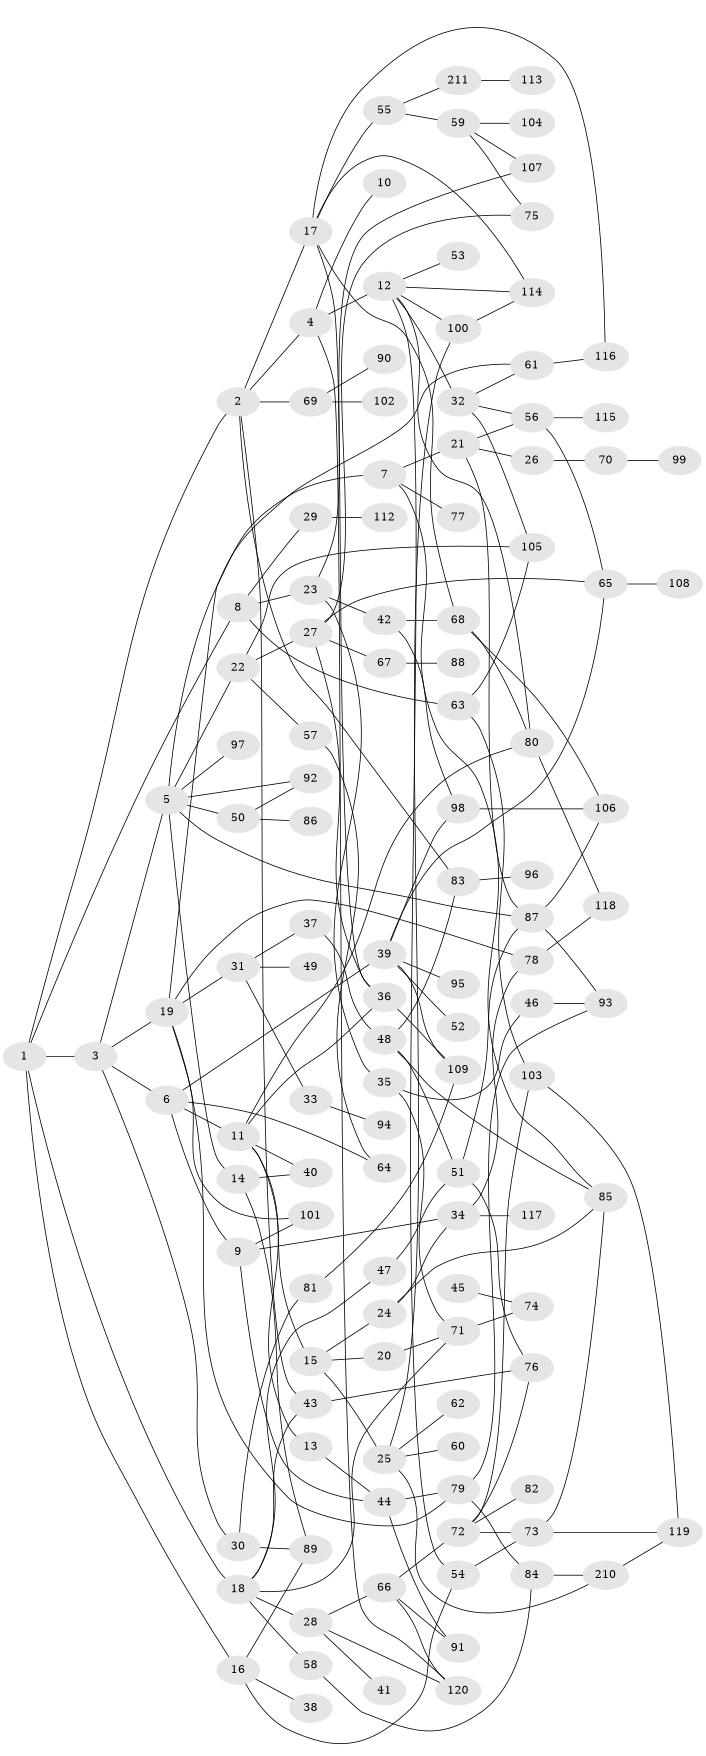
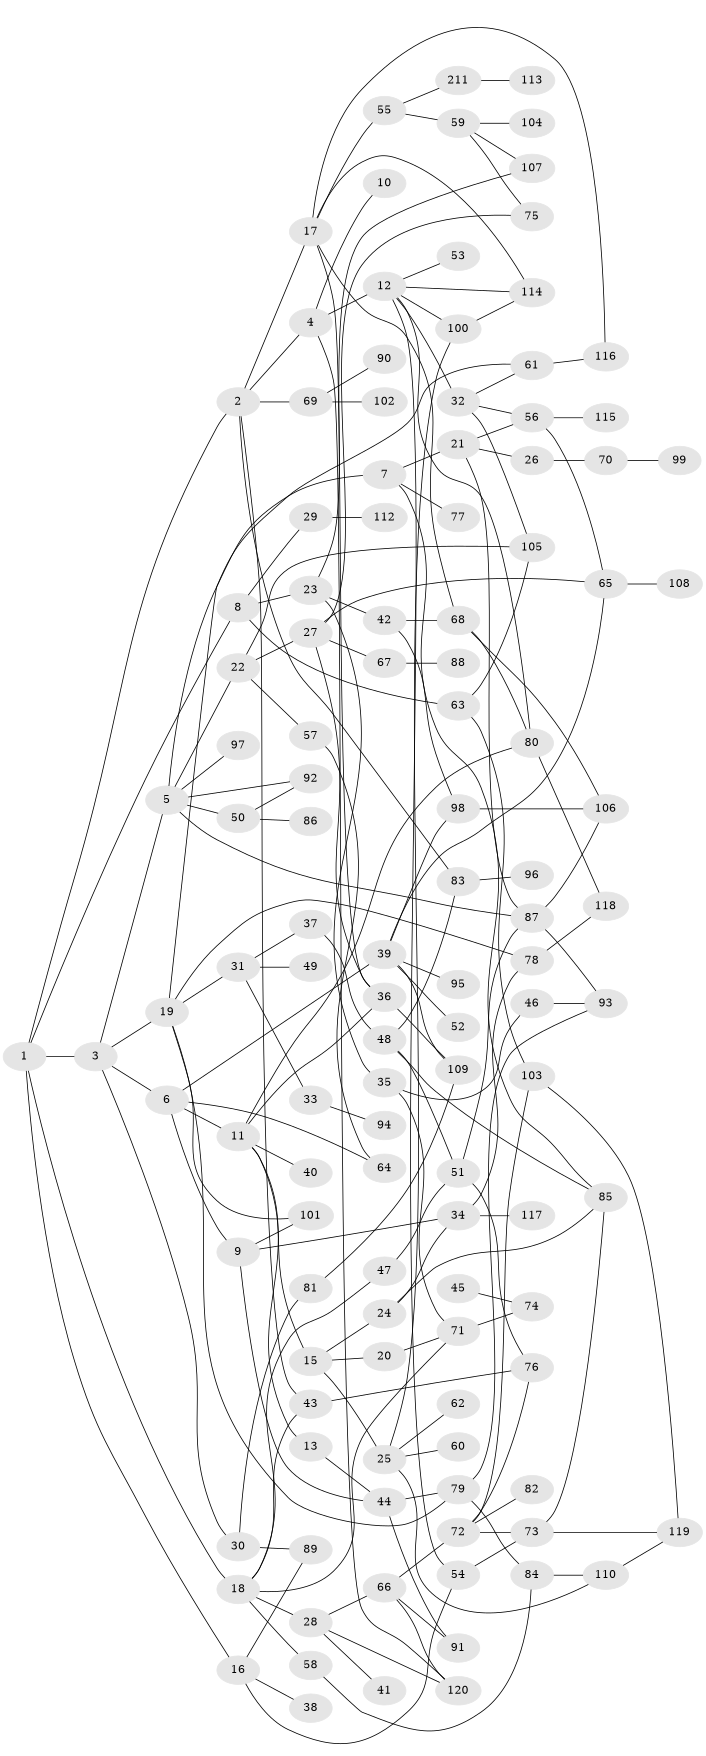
(238, 1179) -> none
(606, 1575) -> (606, 1575)
